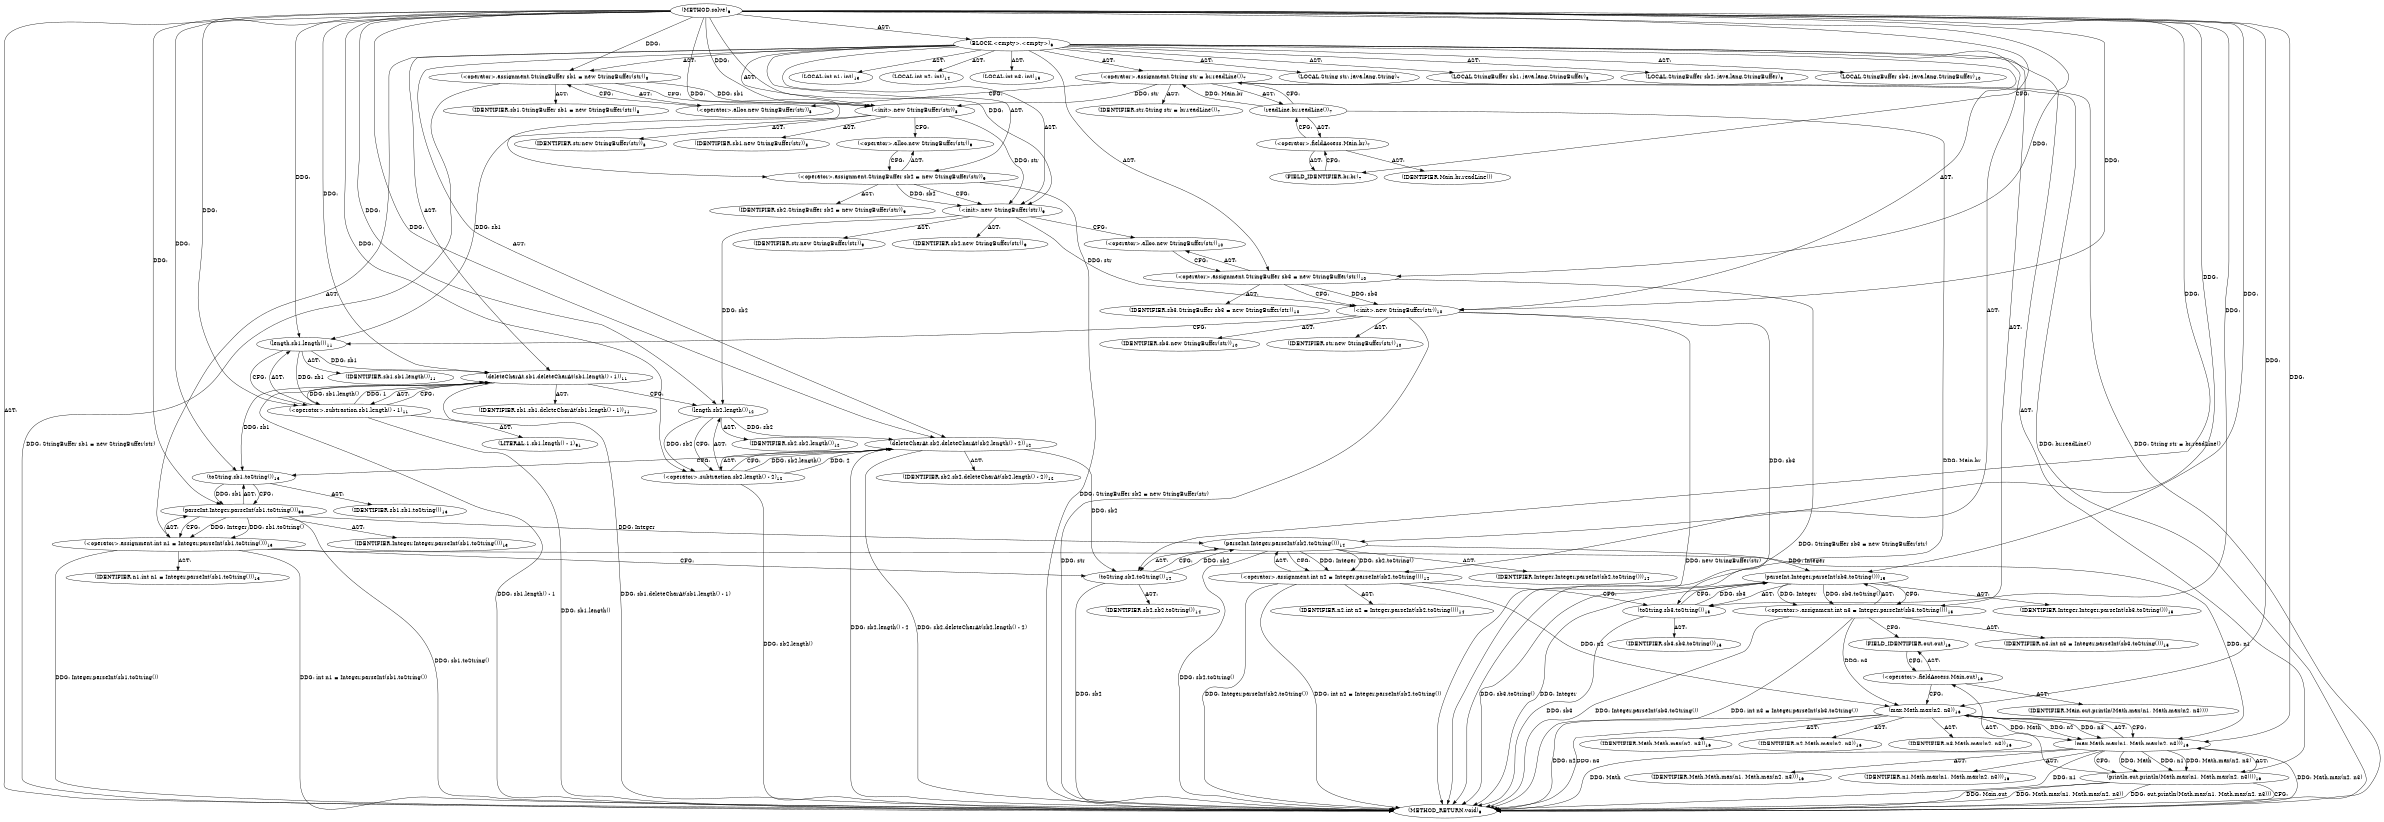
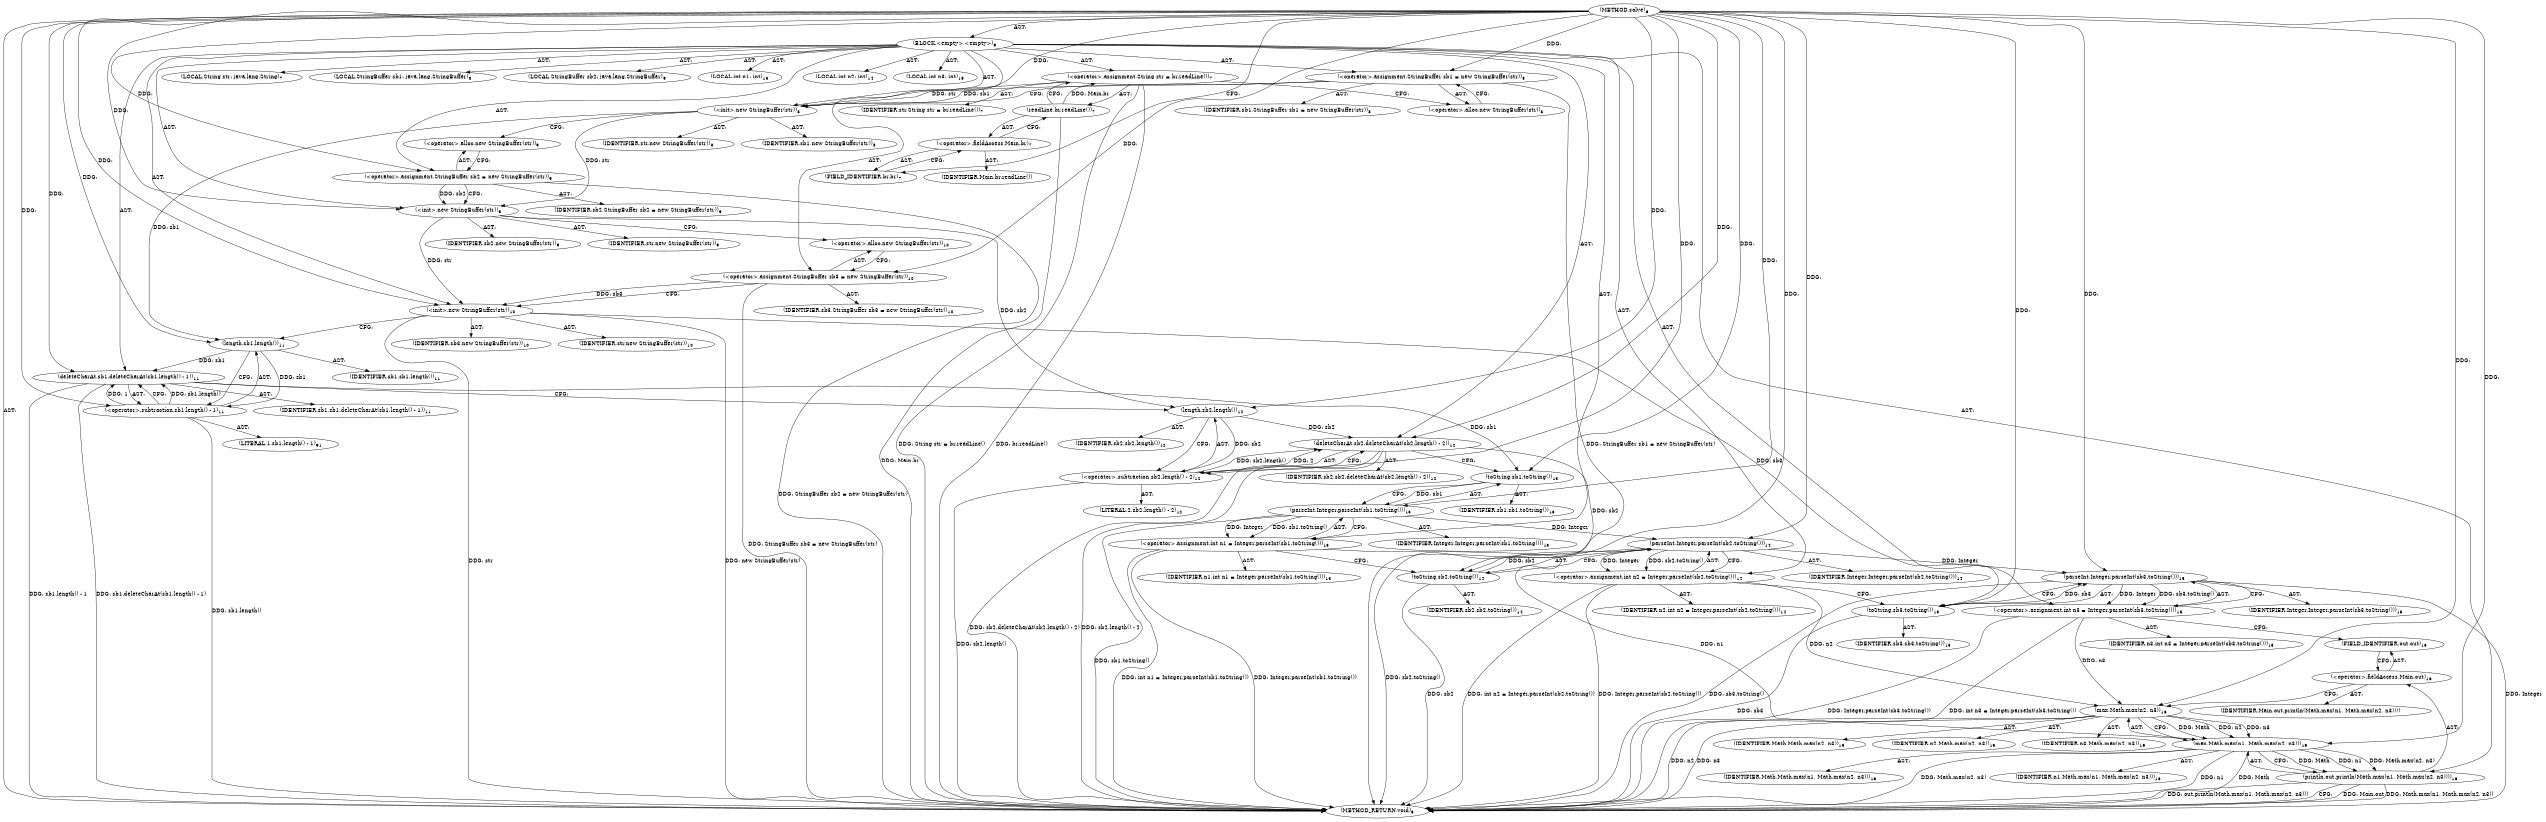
(1911, 77) -> none
(301, 510) -> (1409, 510)
none -> (1141, 511)
